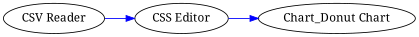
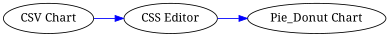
(54, 18) -> (49, 18)
(337, 18) -> (317, 18)
